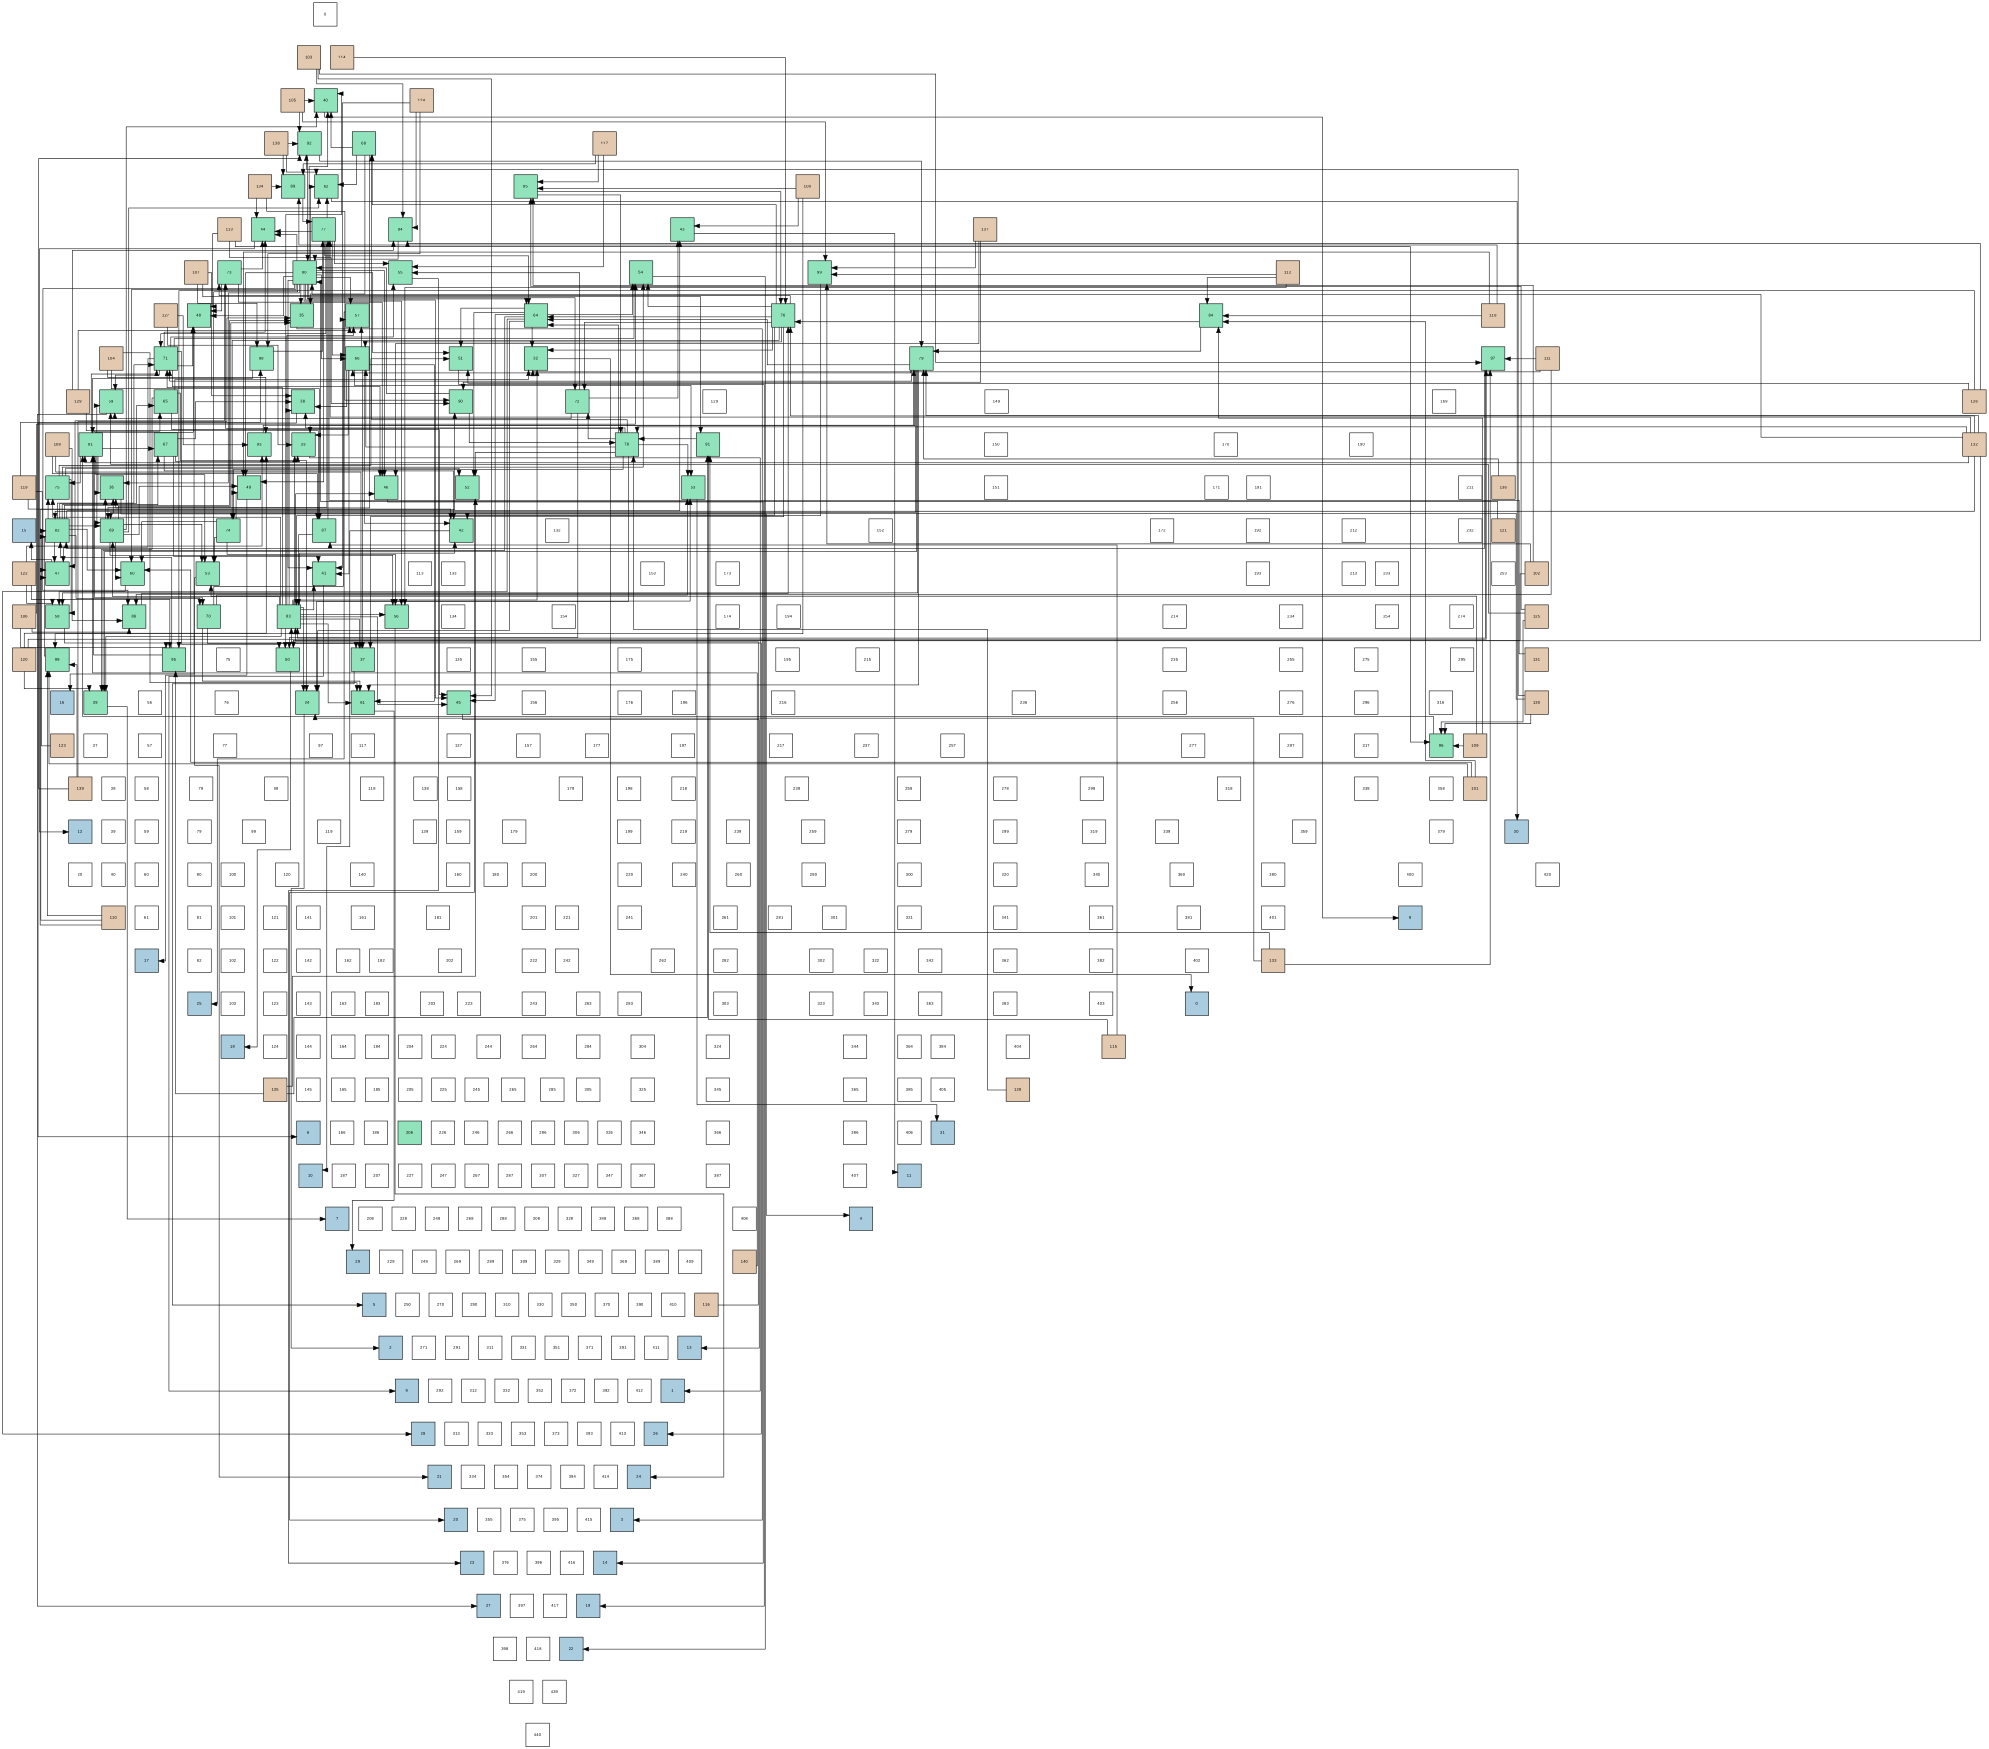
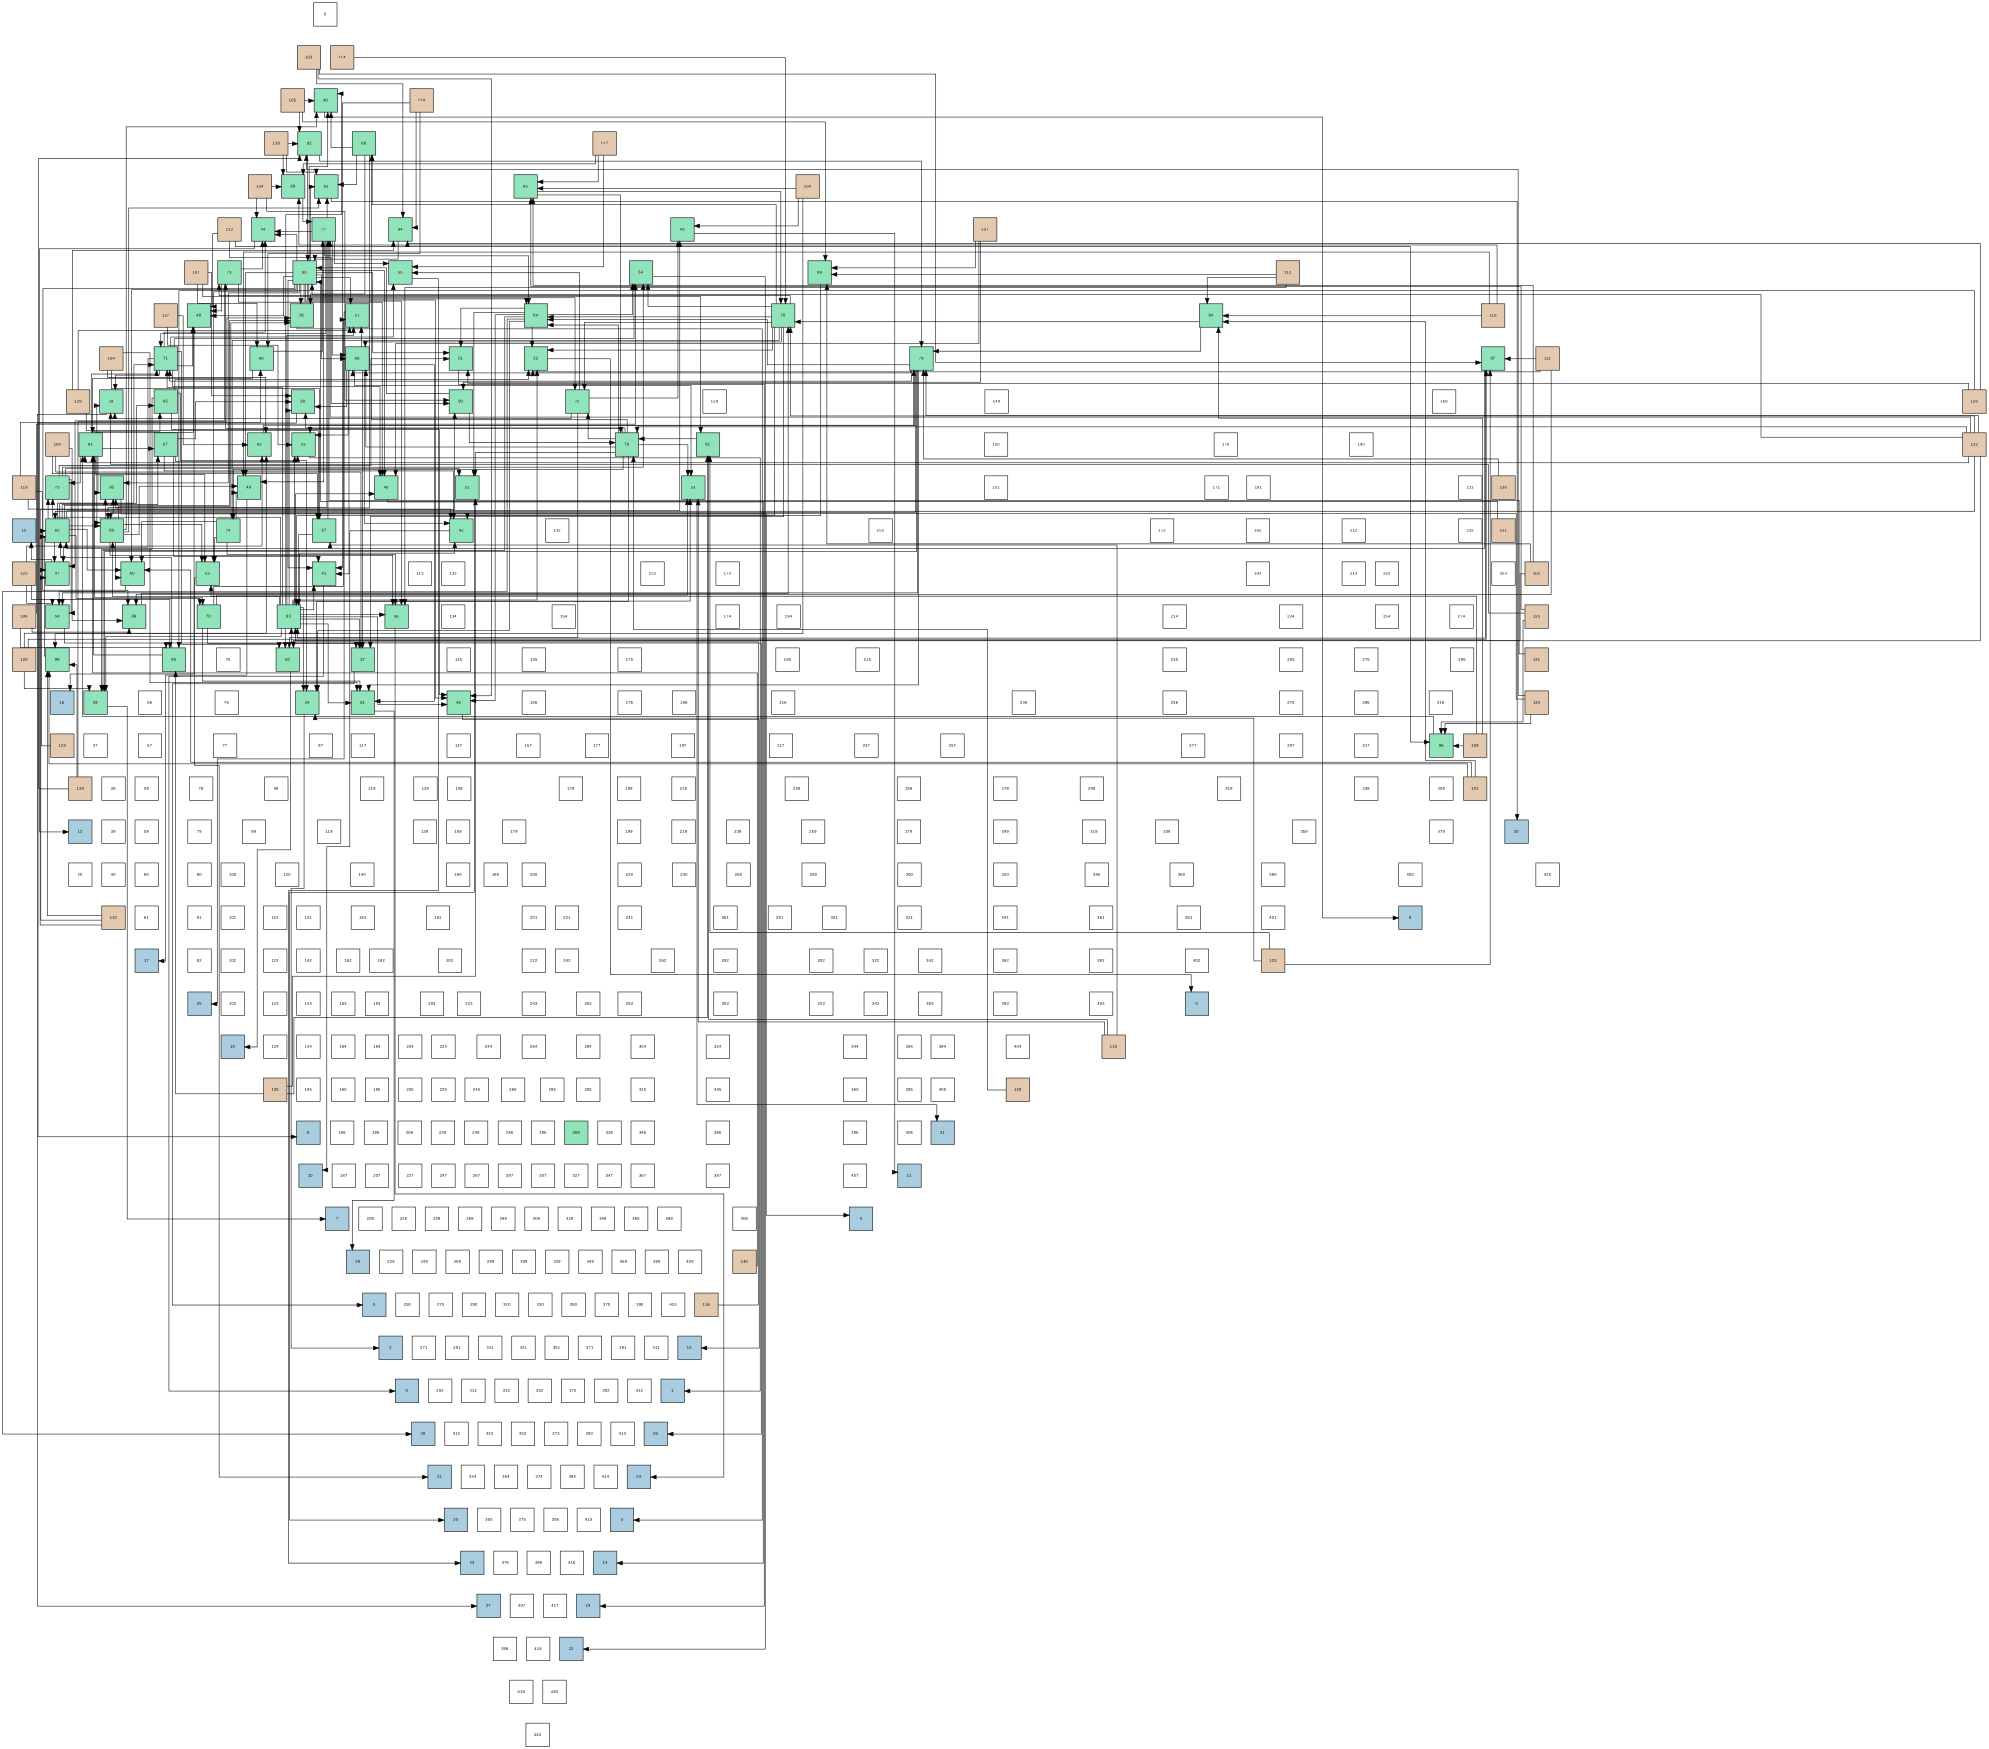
none -> (698, 973)
(410, 1133) -> (410, 1133)
(576, 1133) -> (576, 1133)
